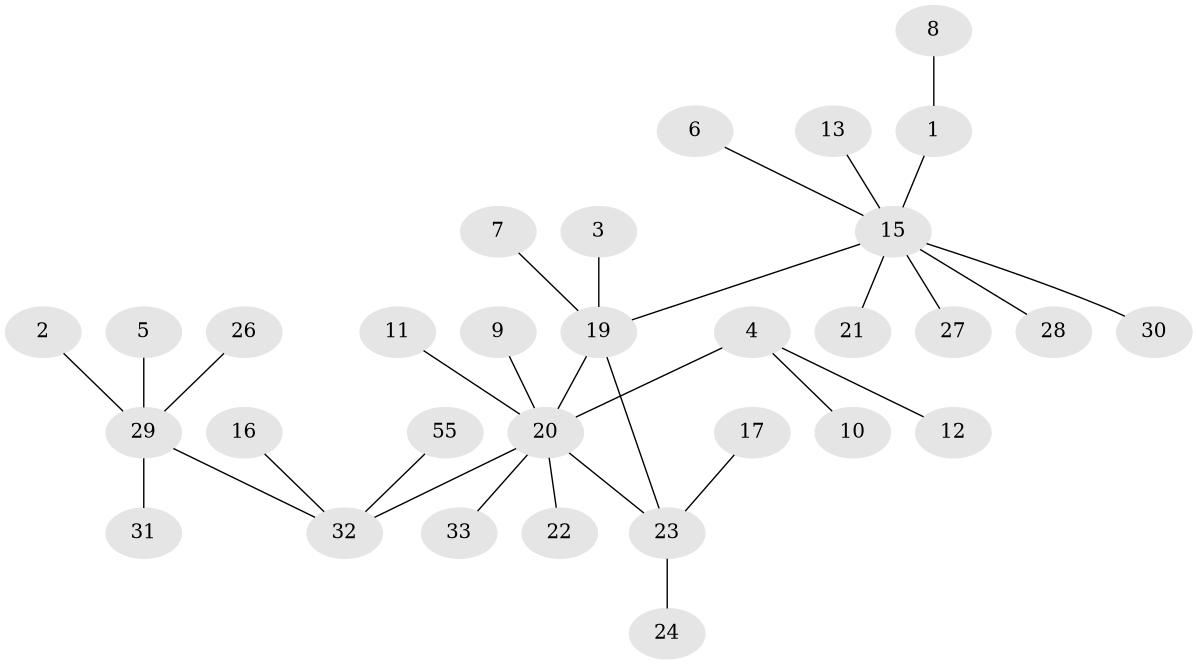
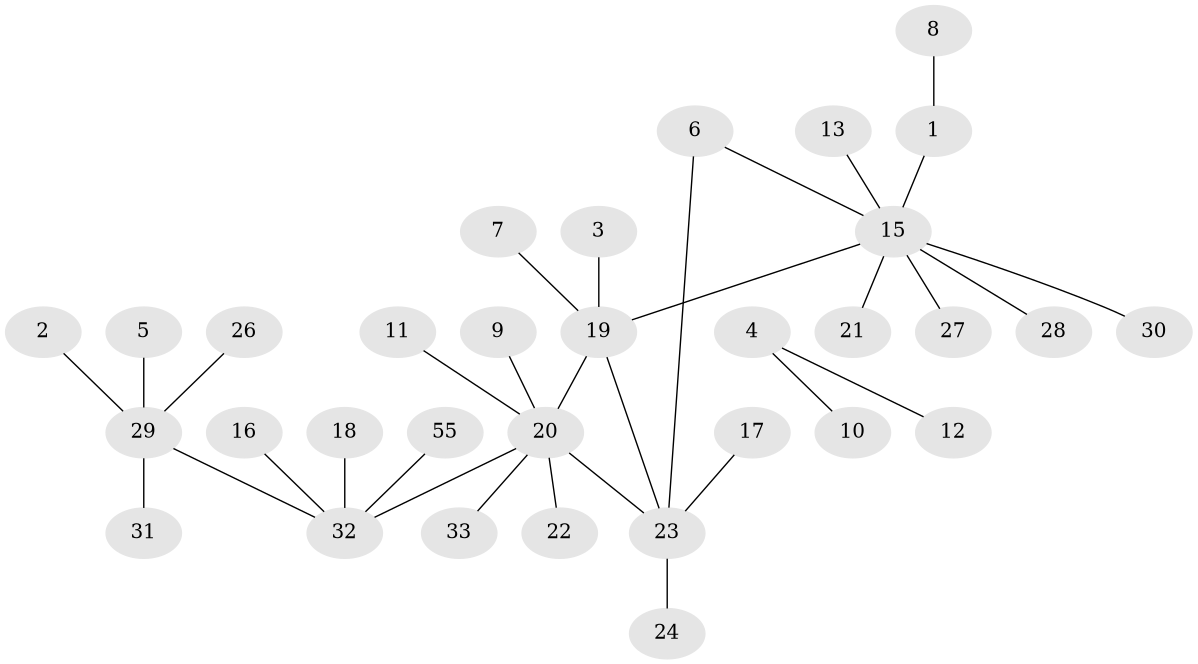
none -> (681, 332)
(649, 382) -> none
none -> (345, 433)
